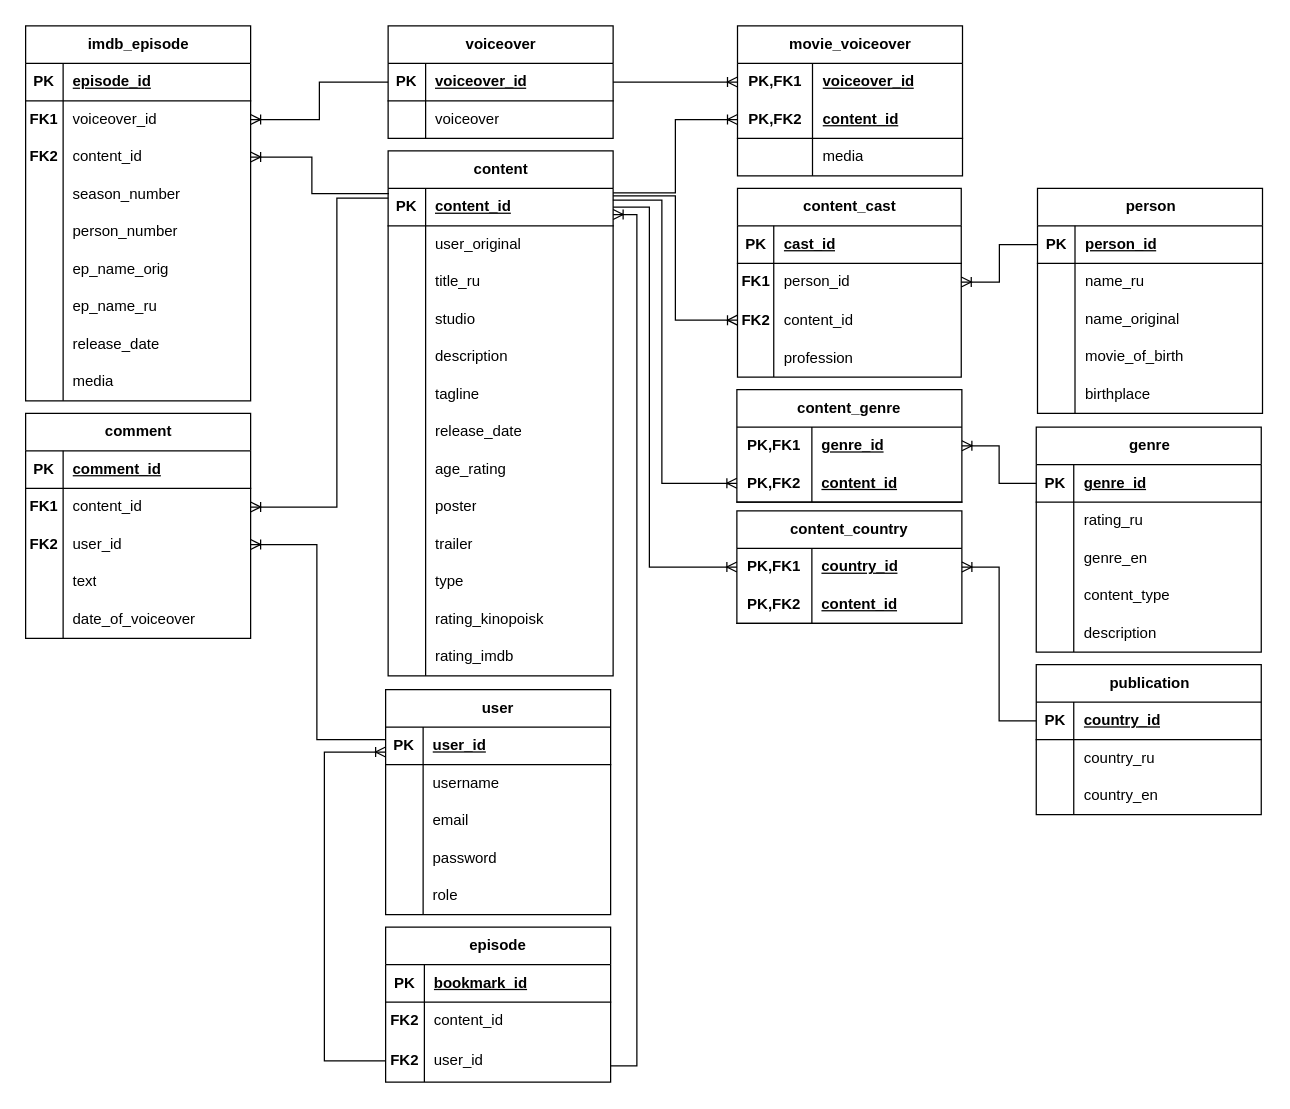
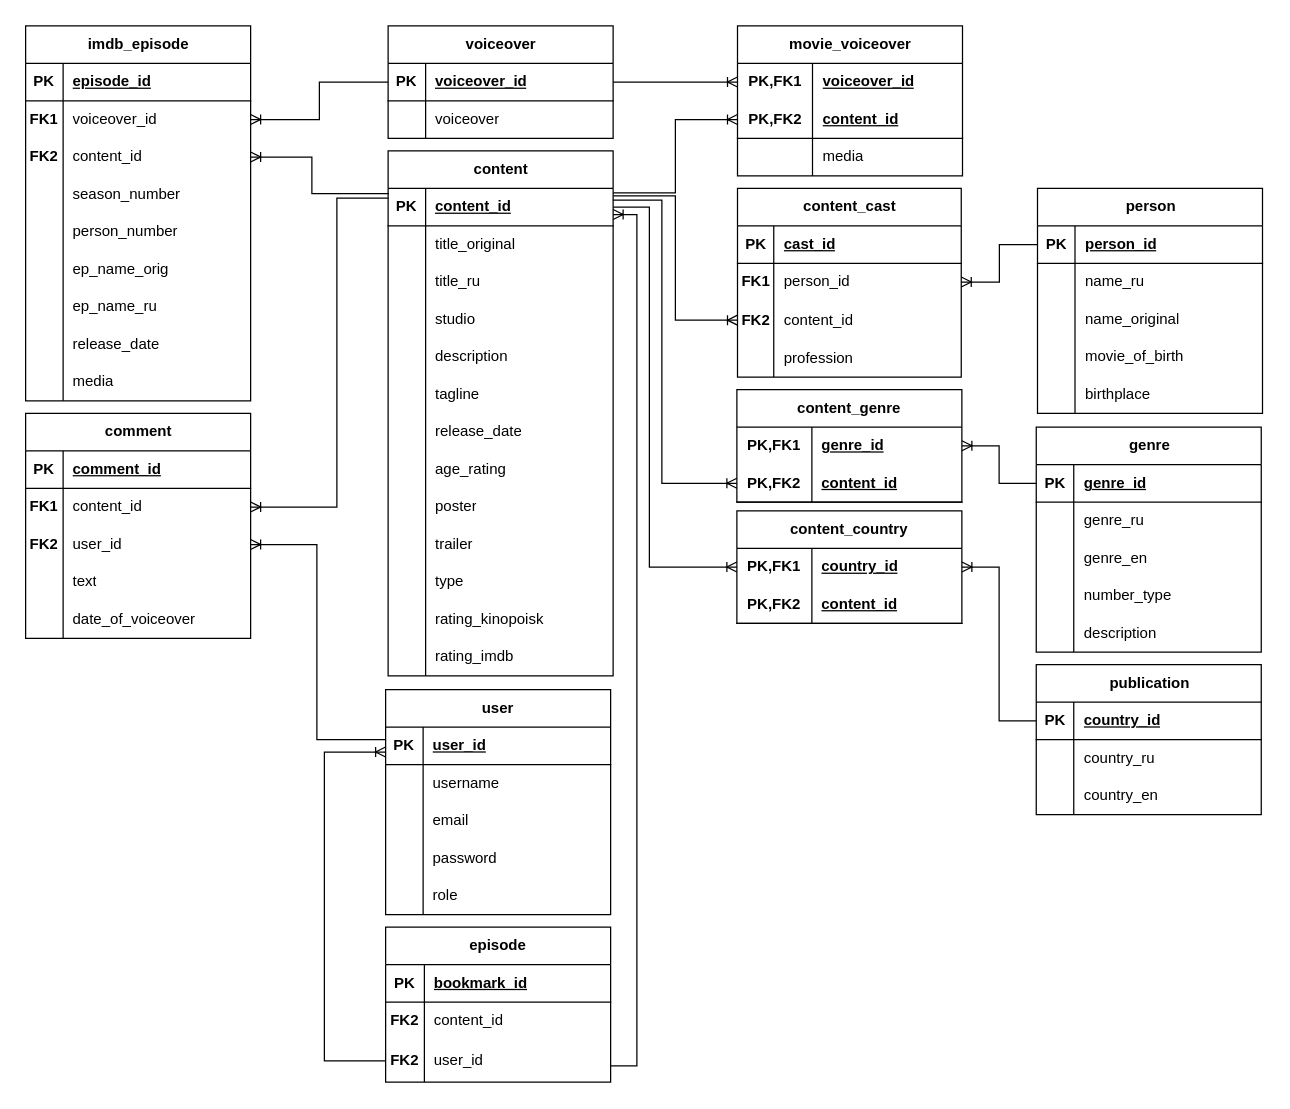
(484, 244) -> (485, 244)
(1120, 521) -> (1118, 521)
(1135, 596) -> (1131, 596)
